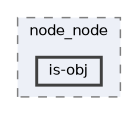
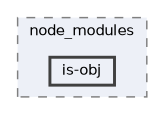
(69, 32) -> (82, 32)
